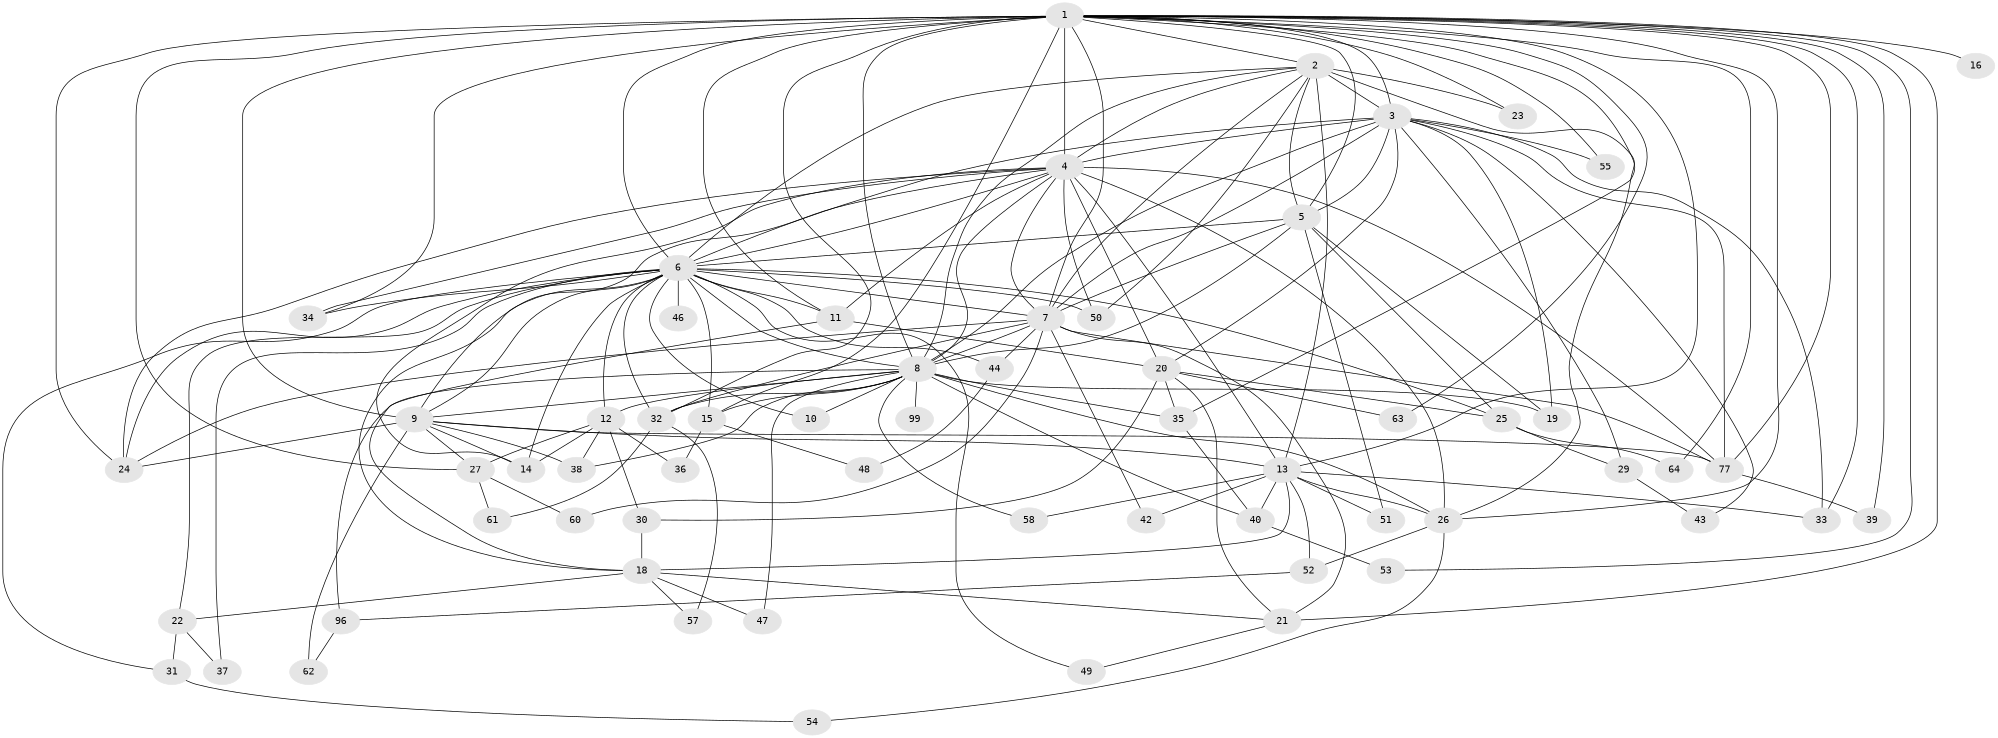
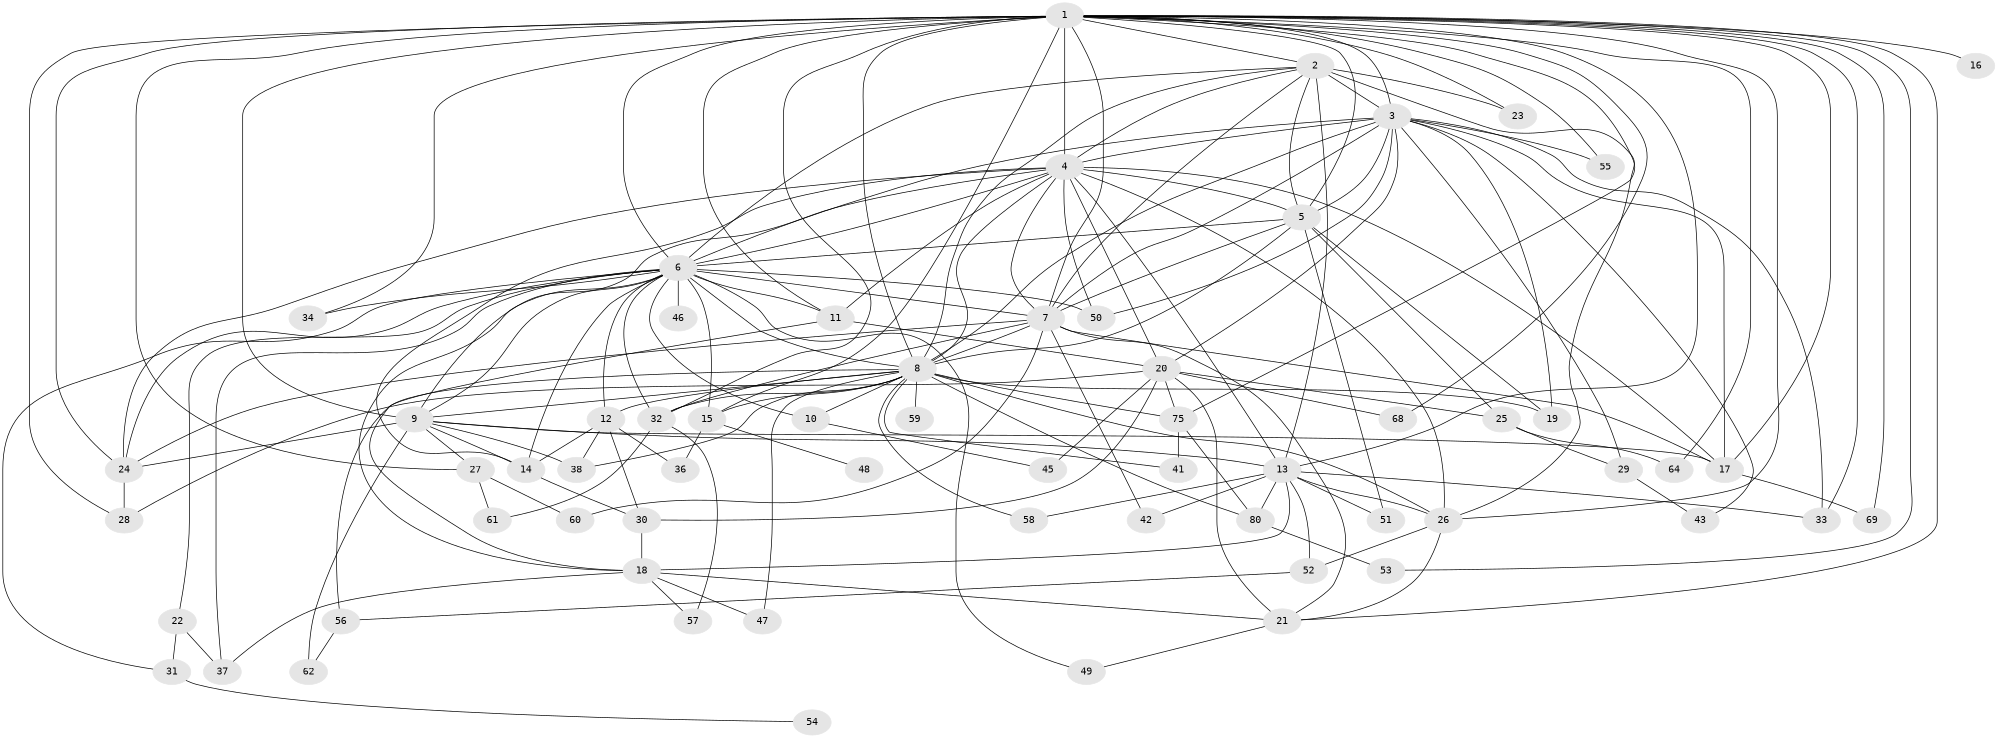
(1218, 202) -> (1282, 254)
(682, 224) -> (1186, 185)
(1099, 302) -> none
(995, 369) -> none
(915, 419) -> (915, 419)
(1178, 419) -> (1178, 419)
(1398, 419) -> (1398, 419)
(539, 443) -> none
none -> (1048, 470)
none -> (1178, 470)
(1725, 470) -> (1725, 470)
none -> (585, 497)
none -> (124, 520)
(1255, 520) -> (1255, 520)
(1872, 520) -> (1872, 520)
(410, 596) -> (420, 589)
(341, 621) -> (341, 621)
(1165, 674) -> (1386, 599)
